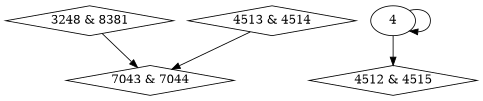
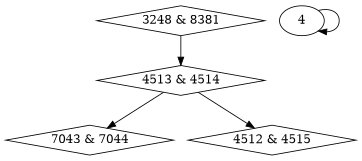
(393, 47) -> (223, 108)
(117, 48) -> (181, 47)
